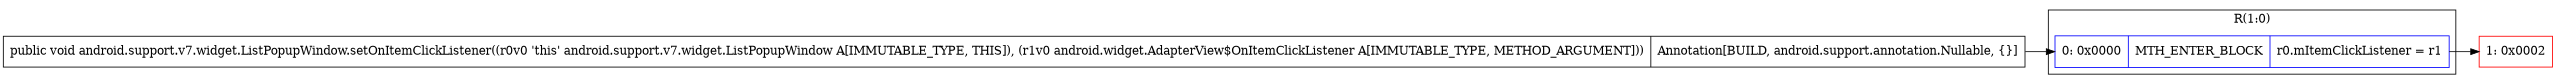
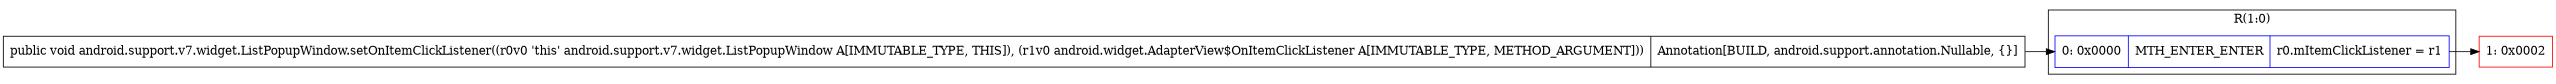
(2199, 51) -> (2199, 51)
